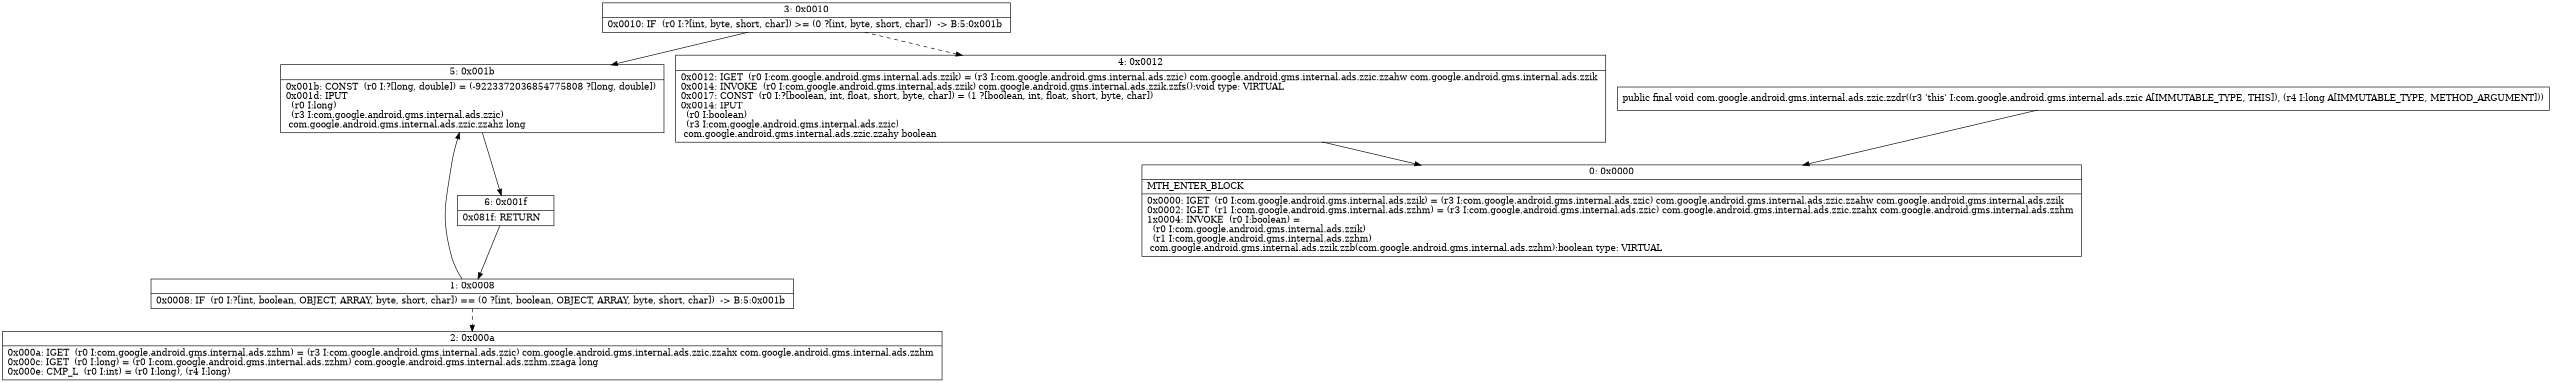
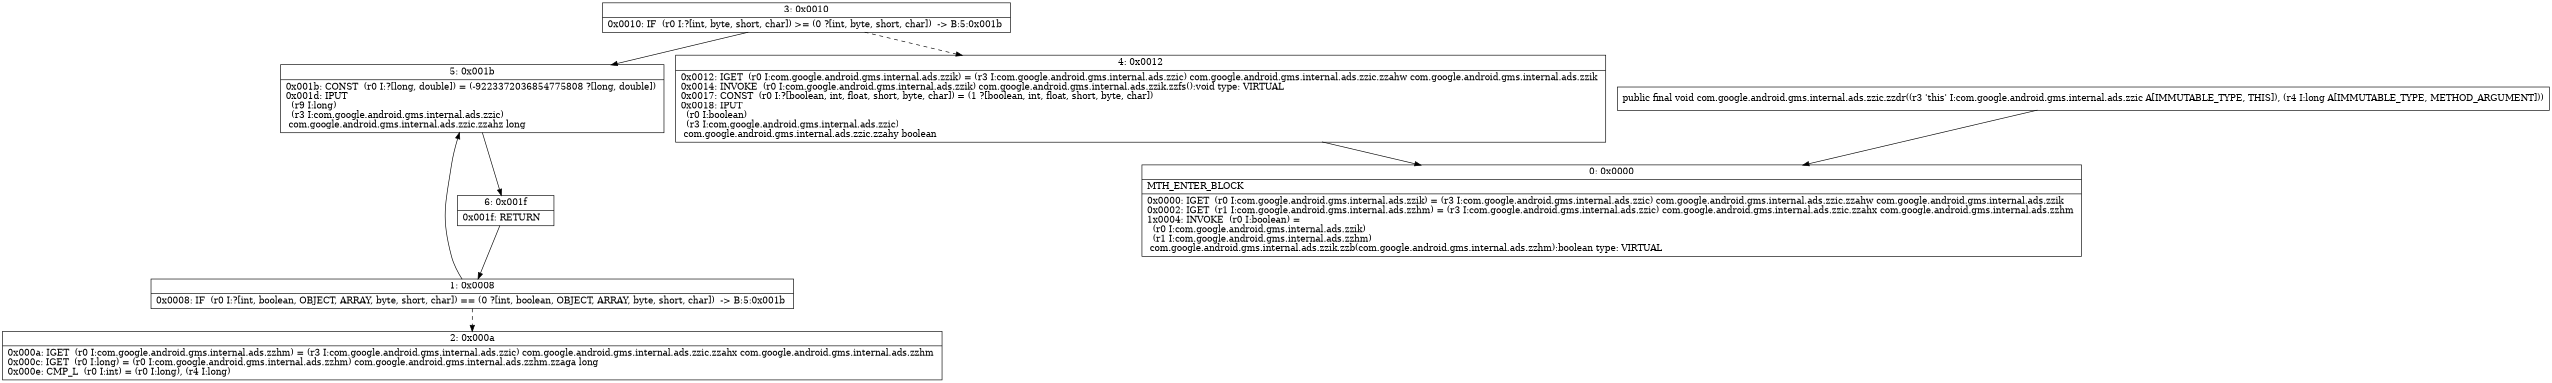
(311, 106) -> (311, 106)
(714, 106) -> (714, 106)
(506, 218) -> (506, 218)
